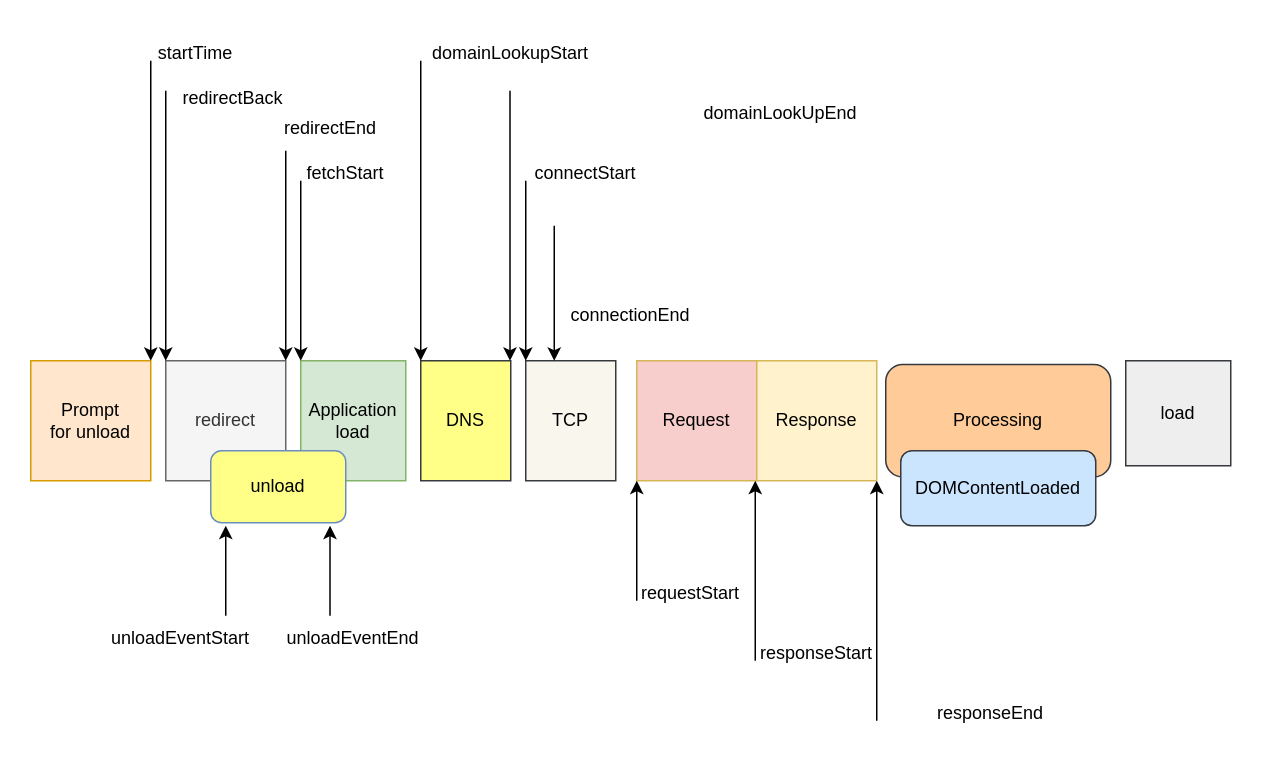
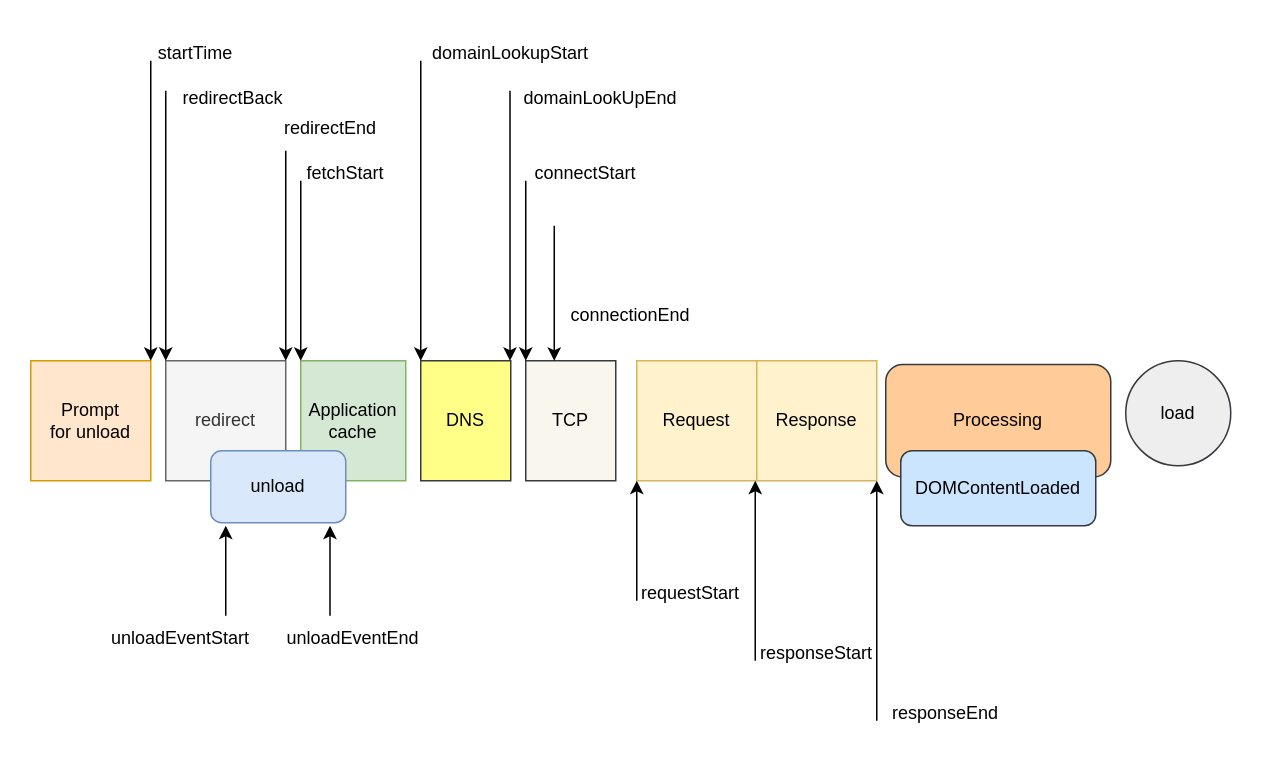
(781, 113) -> (601, 98)
(1178, 413) -> (1178, 413)
(353, 421) -> (353, 421)
(697, 421) -> (697, 421)
(278, 487) -> (278, 487)
(991, 713) -> (946, 713)
